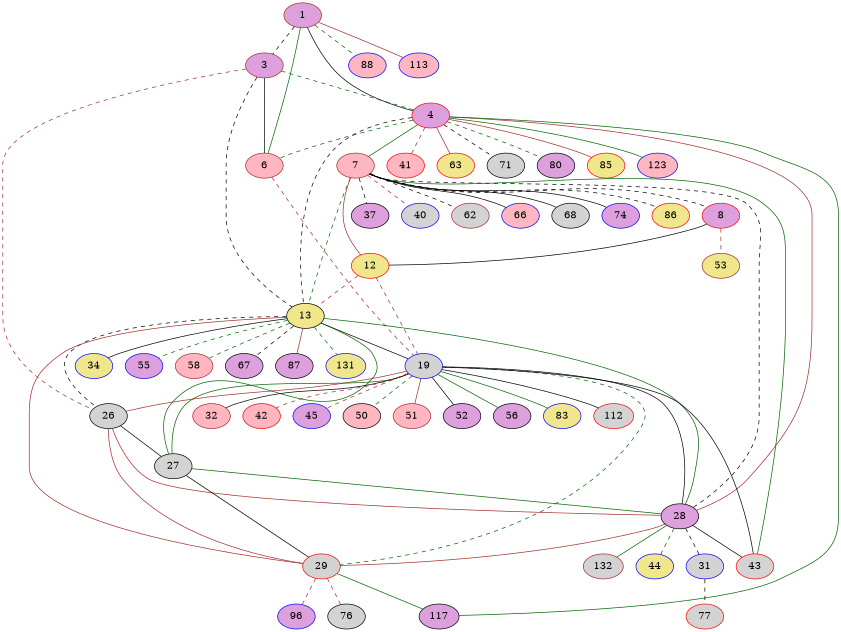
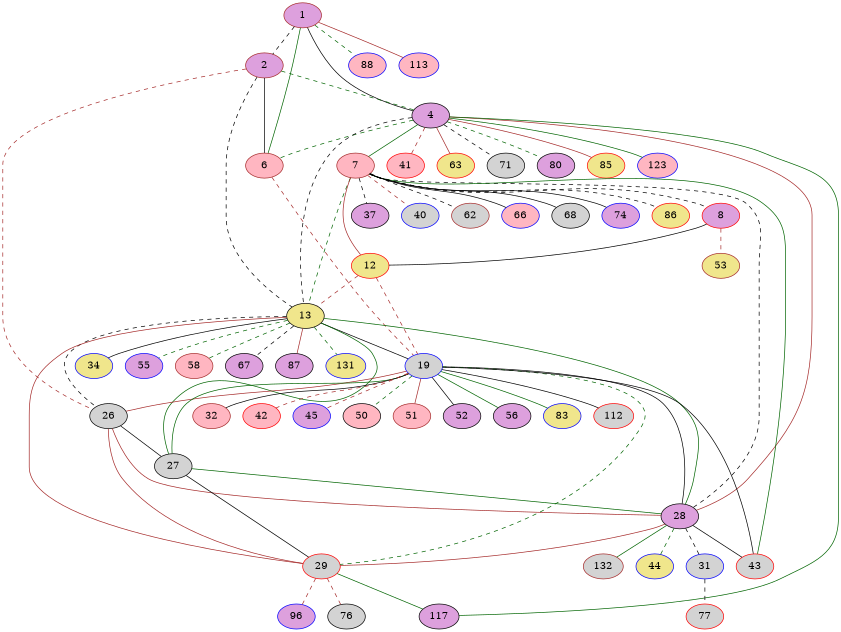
(264, 65) -> (264, 65)
(431, 116) -> (431, 116)
